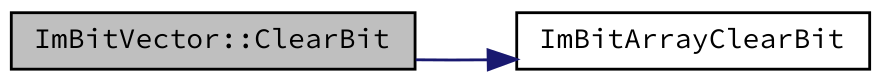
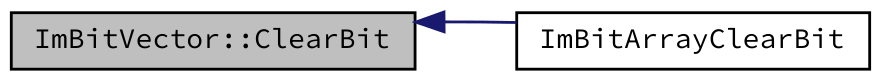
(452, 60) -> (480, 22)
